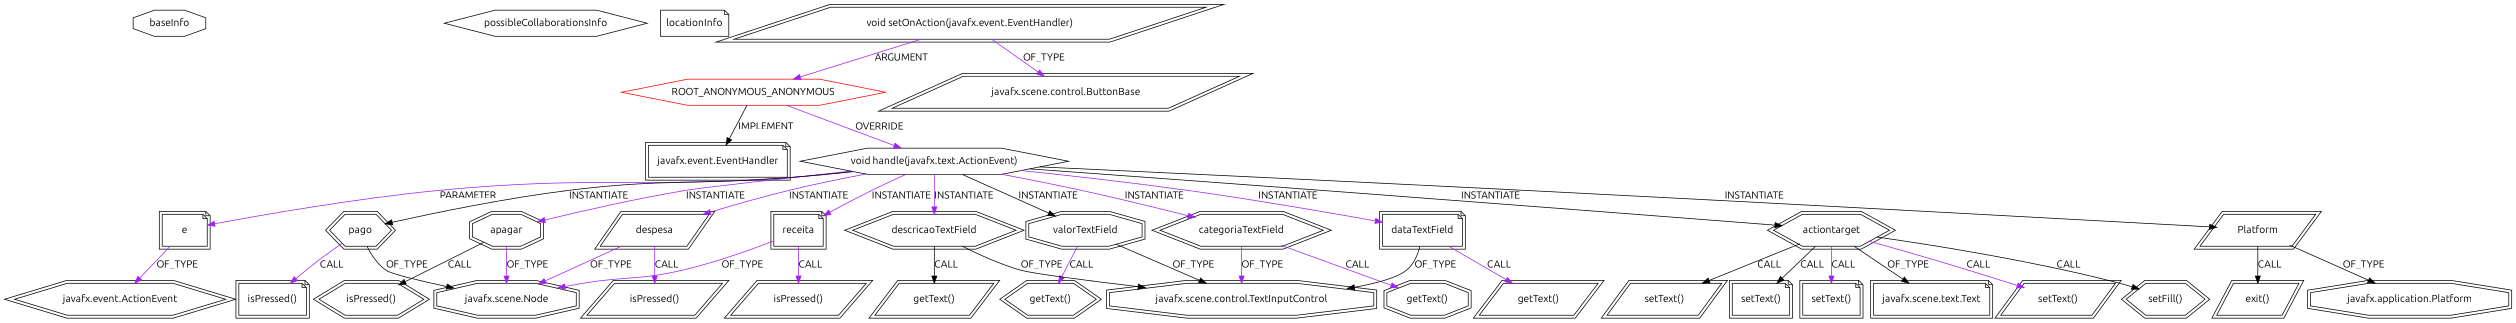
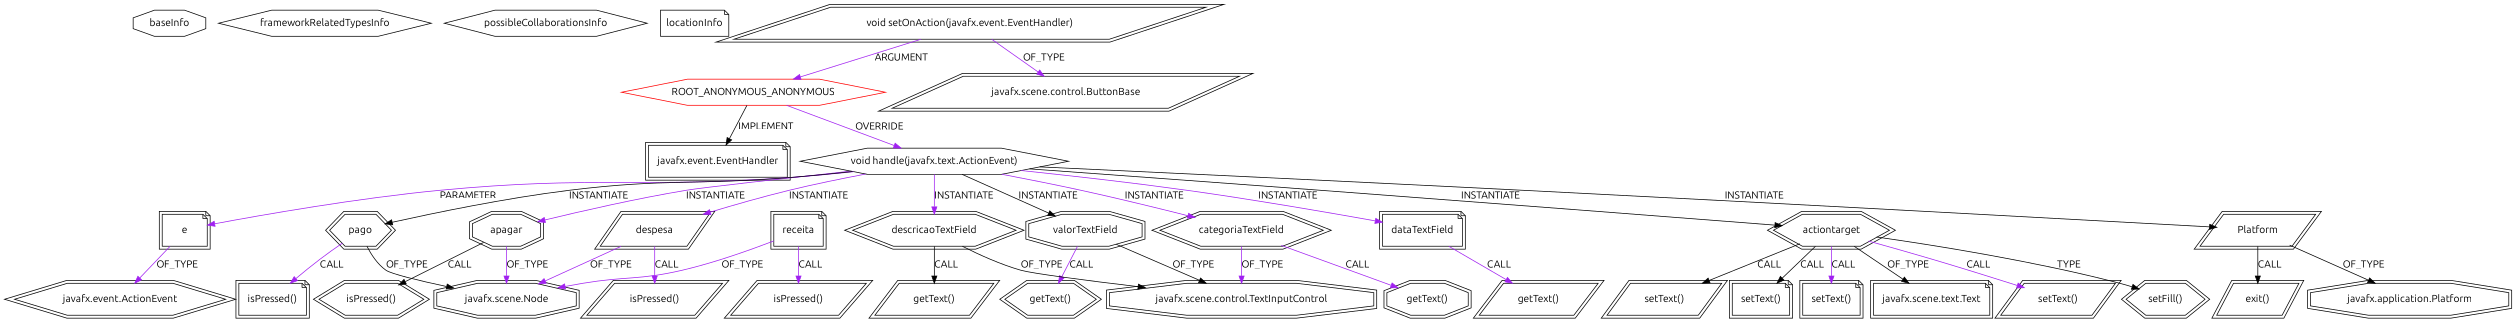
none -> (325, 23)
(868, 192) -> none
(2069, 265) -> (2069, 265)
(1395, 277) -> none
